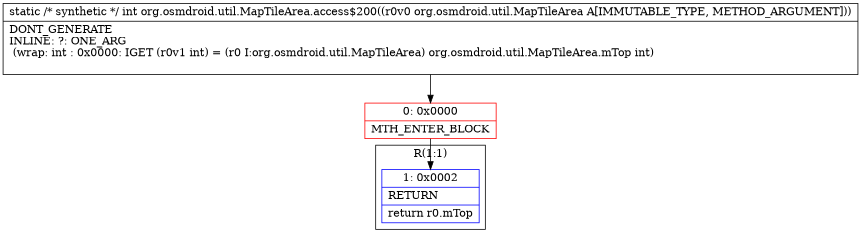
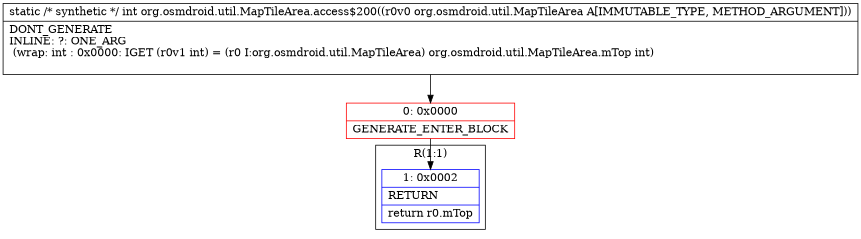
(431, 129) -> (431, 129)
